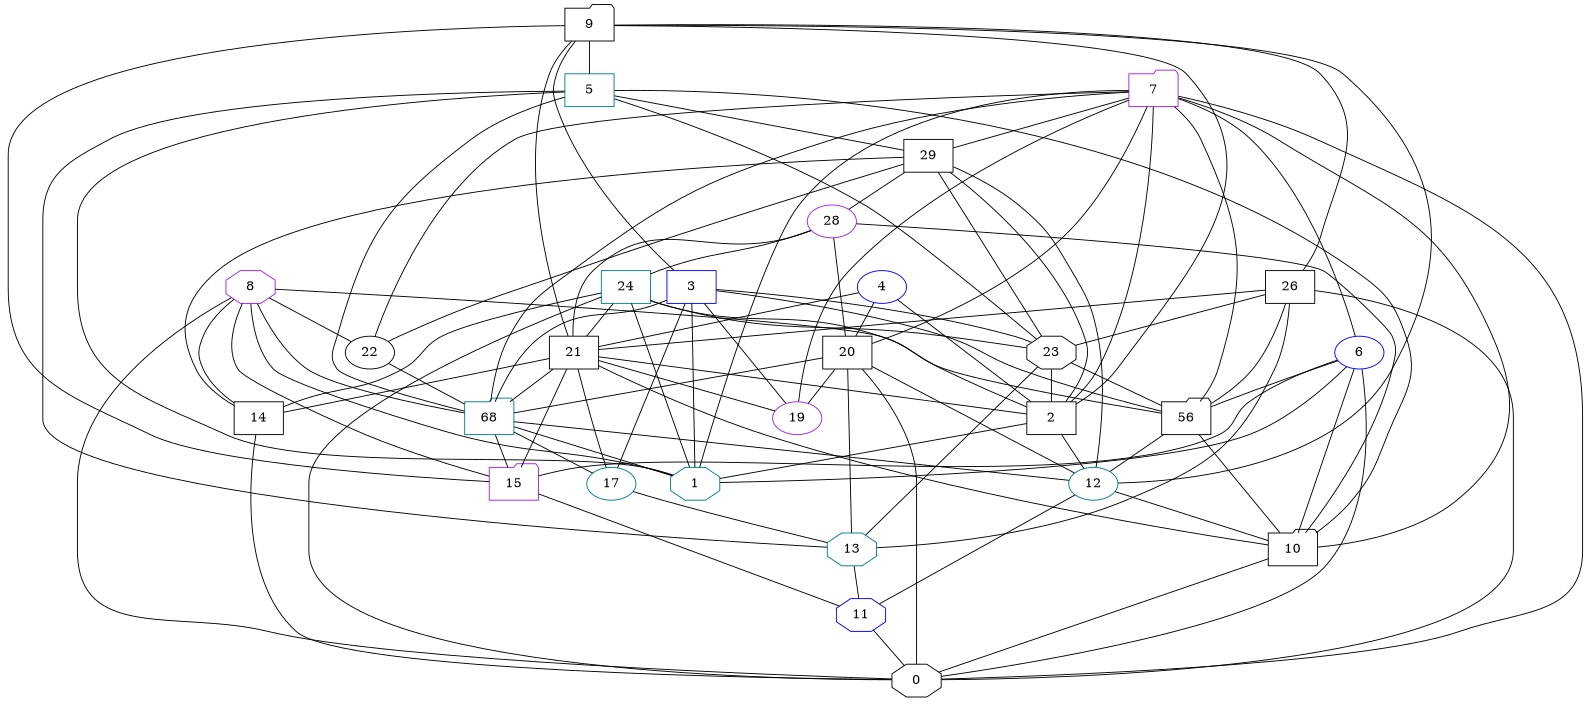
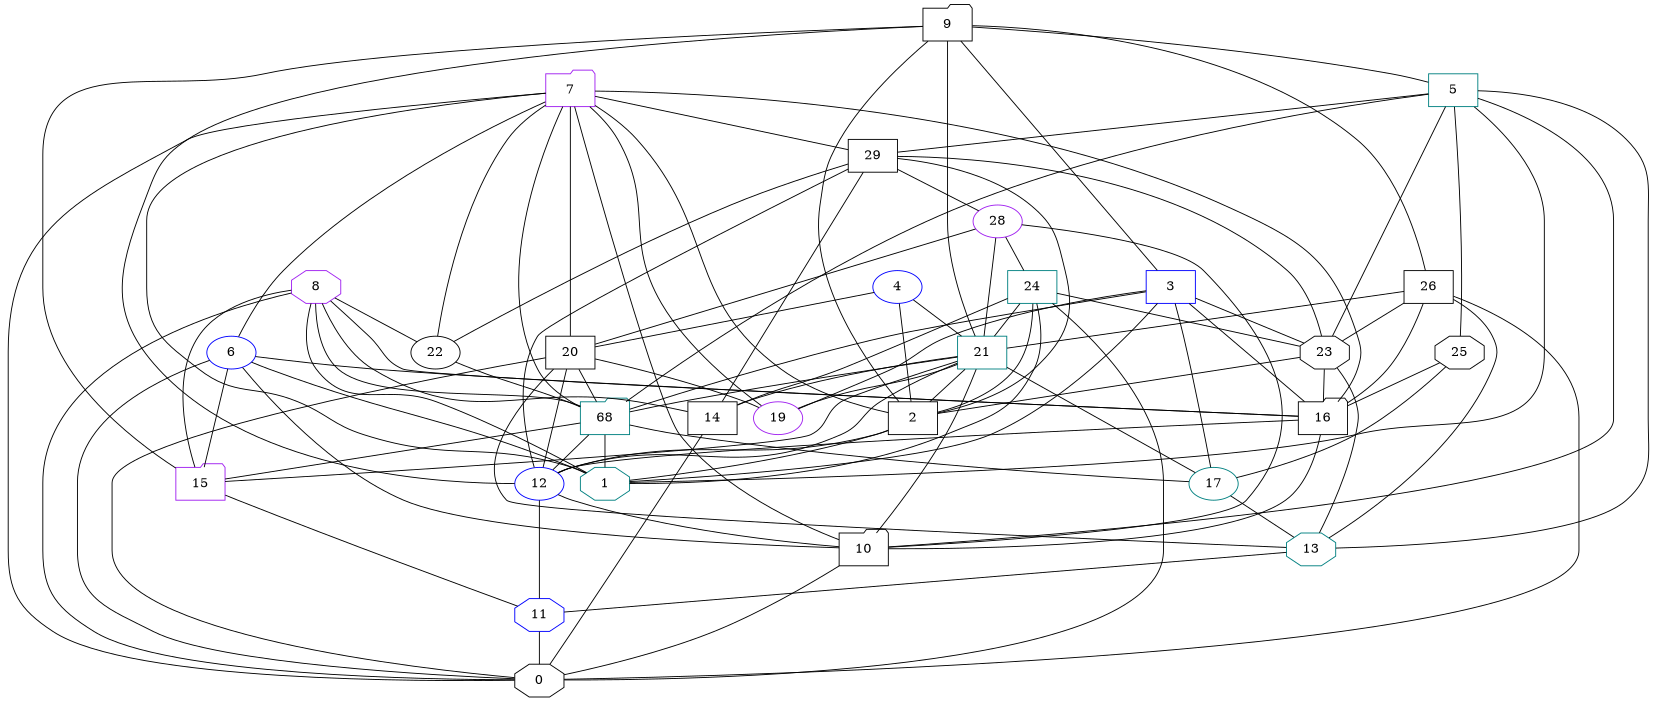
(574, 353) -> (982, 353)
none -> (1460, 353)
(1186, 418) -> (1323, 418)
none -> (748, 457)
(1093, 484) -> (539, 484)
